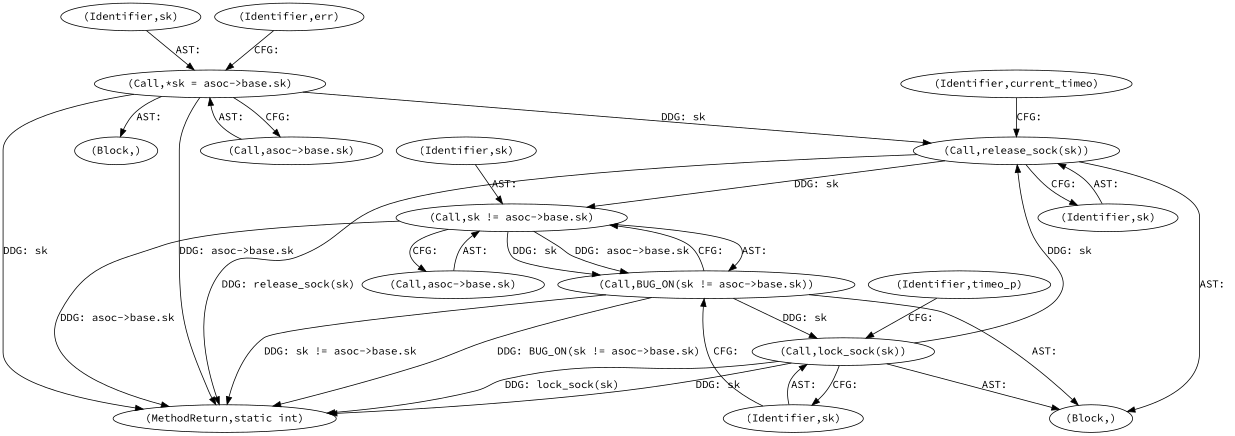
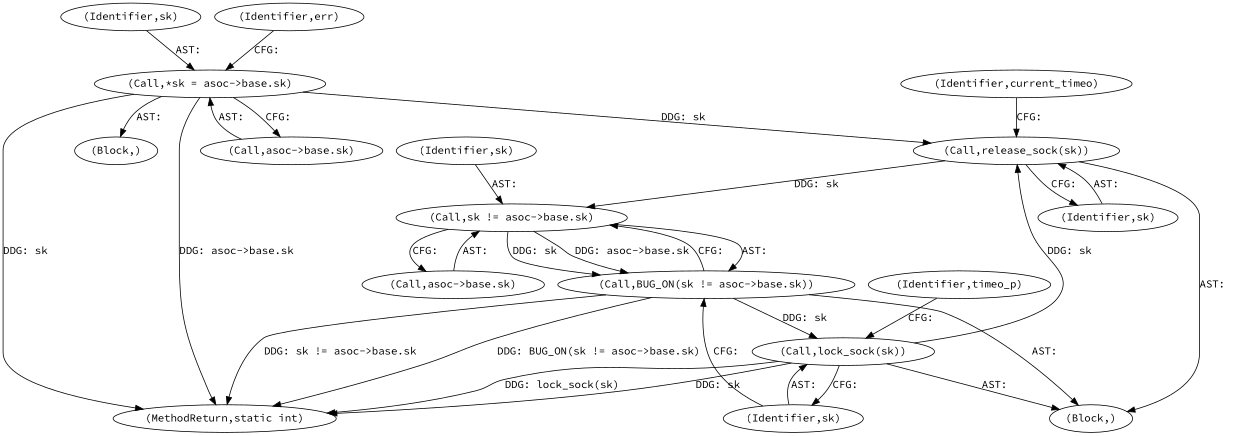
(514, 182) -> none
(141, 252) -> none
